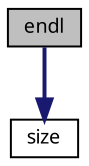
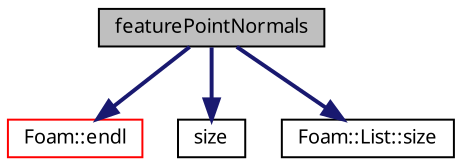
(44, 28) -> (212, 28)
none -> (75, 138)
none -> (368, 138)
